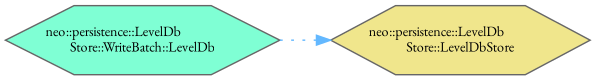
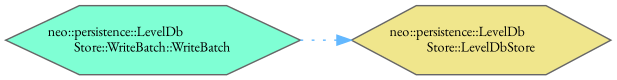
(143, 40) -> (153, 40)
